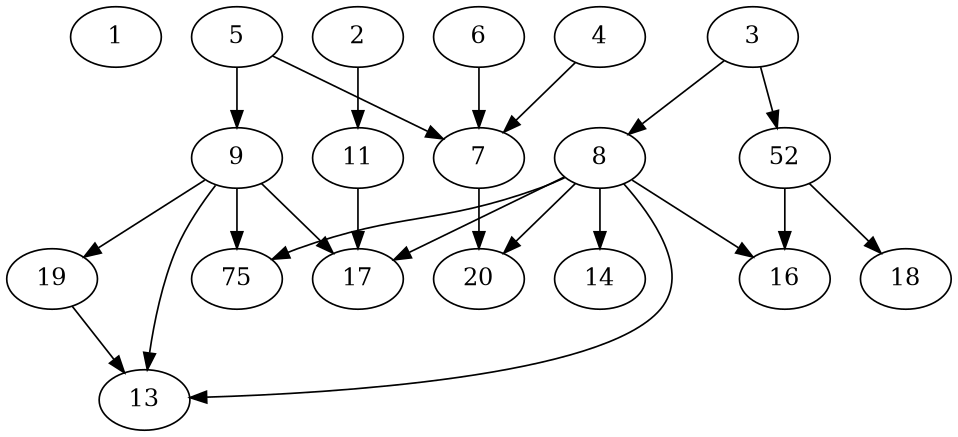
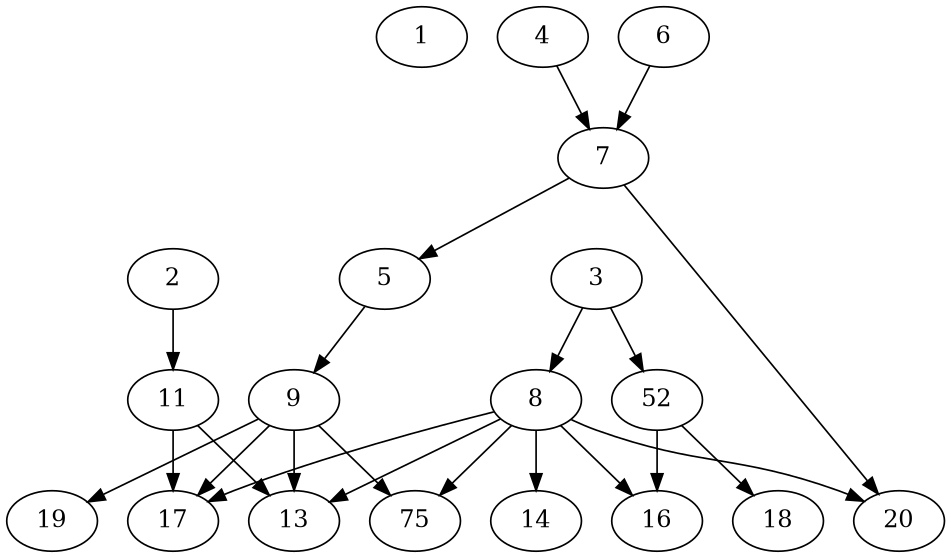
(346, 92) -> (502, 214)
(93, 333) -> (226, 453)
